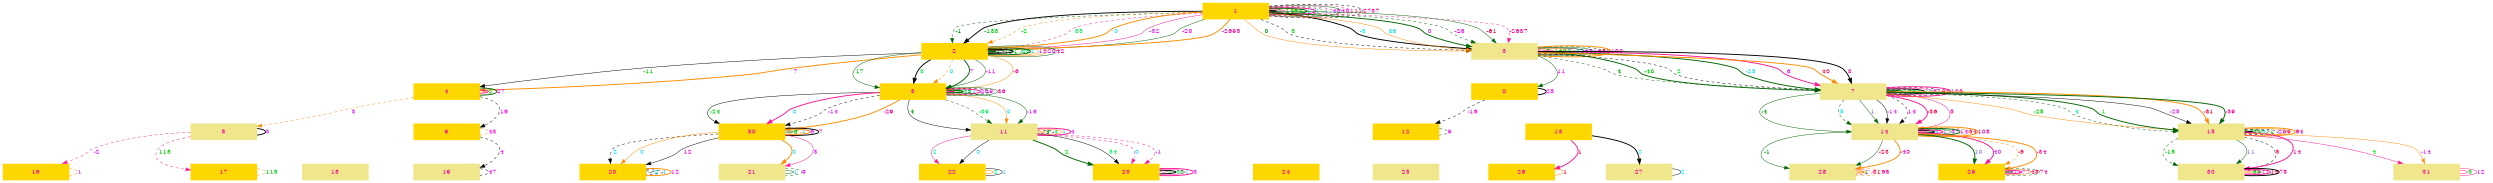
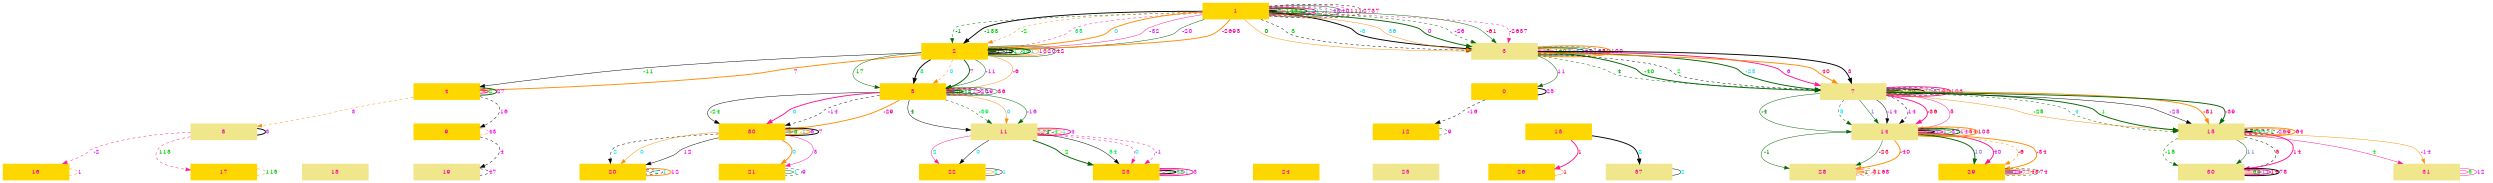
(752, 172) -> (752, 172)
(1639, 172) -> (1639, 172)
